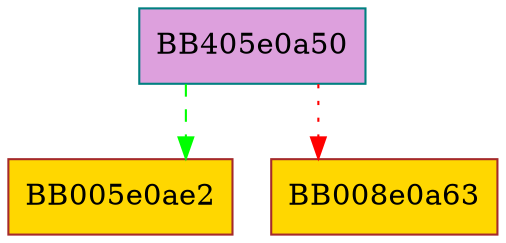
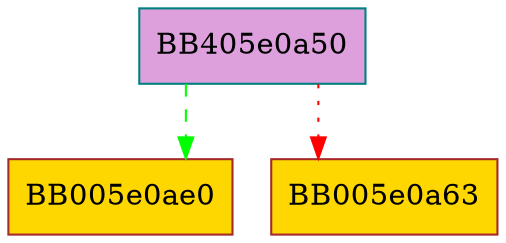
(120, 197) -> (120, 197)
(384, 197) -> (384, 197)
